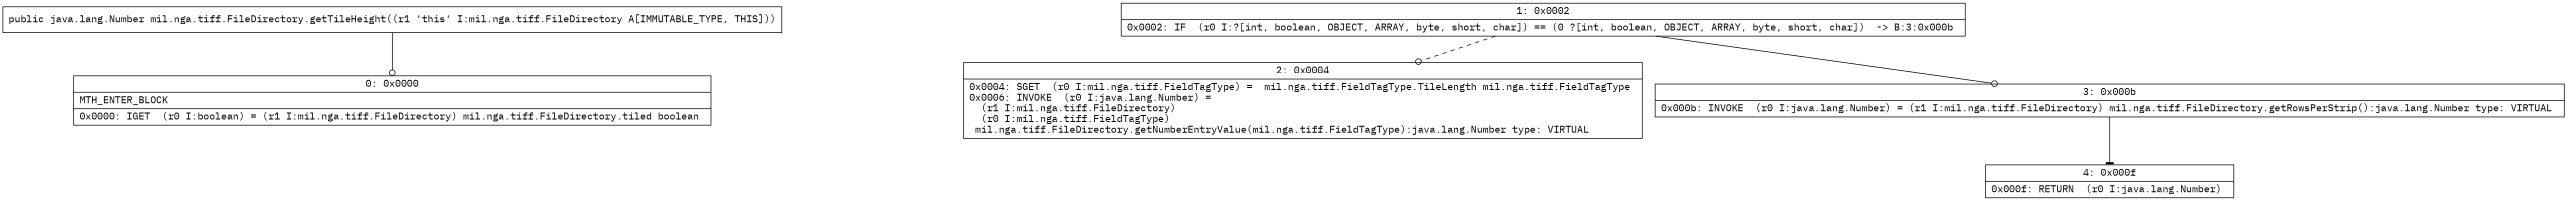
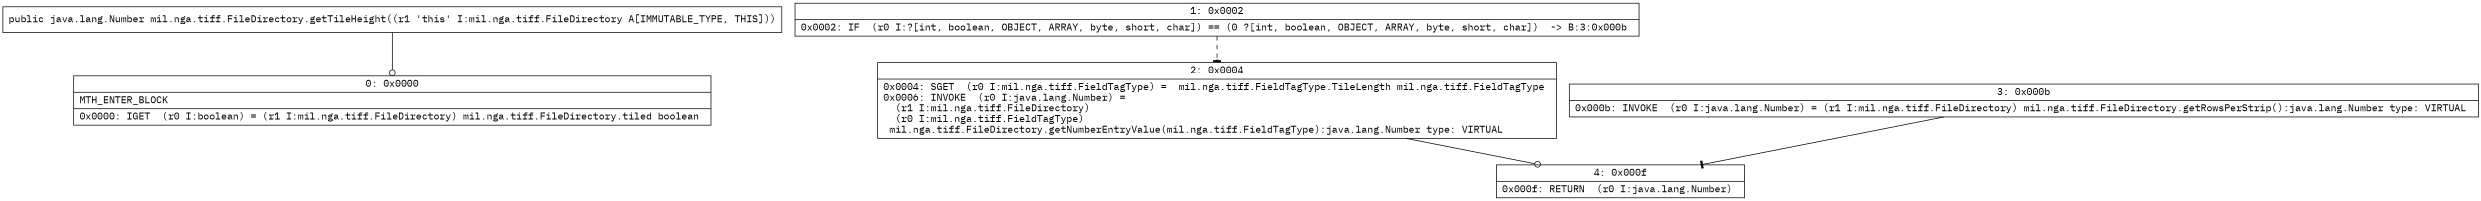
(1458, 48) -> (1217, 48)
(1824, 60) -> none
none -> (1470, 151)
